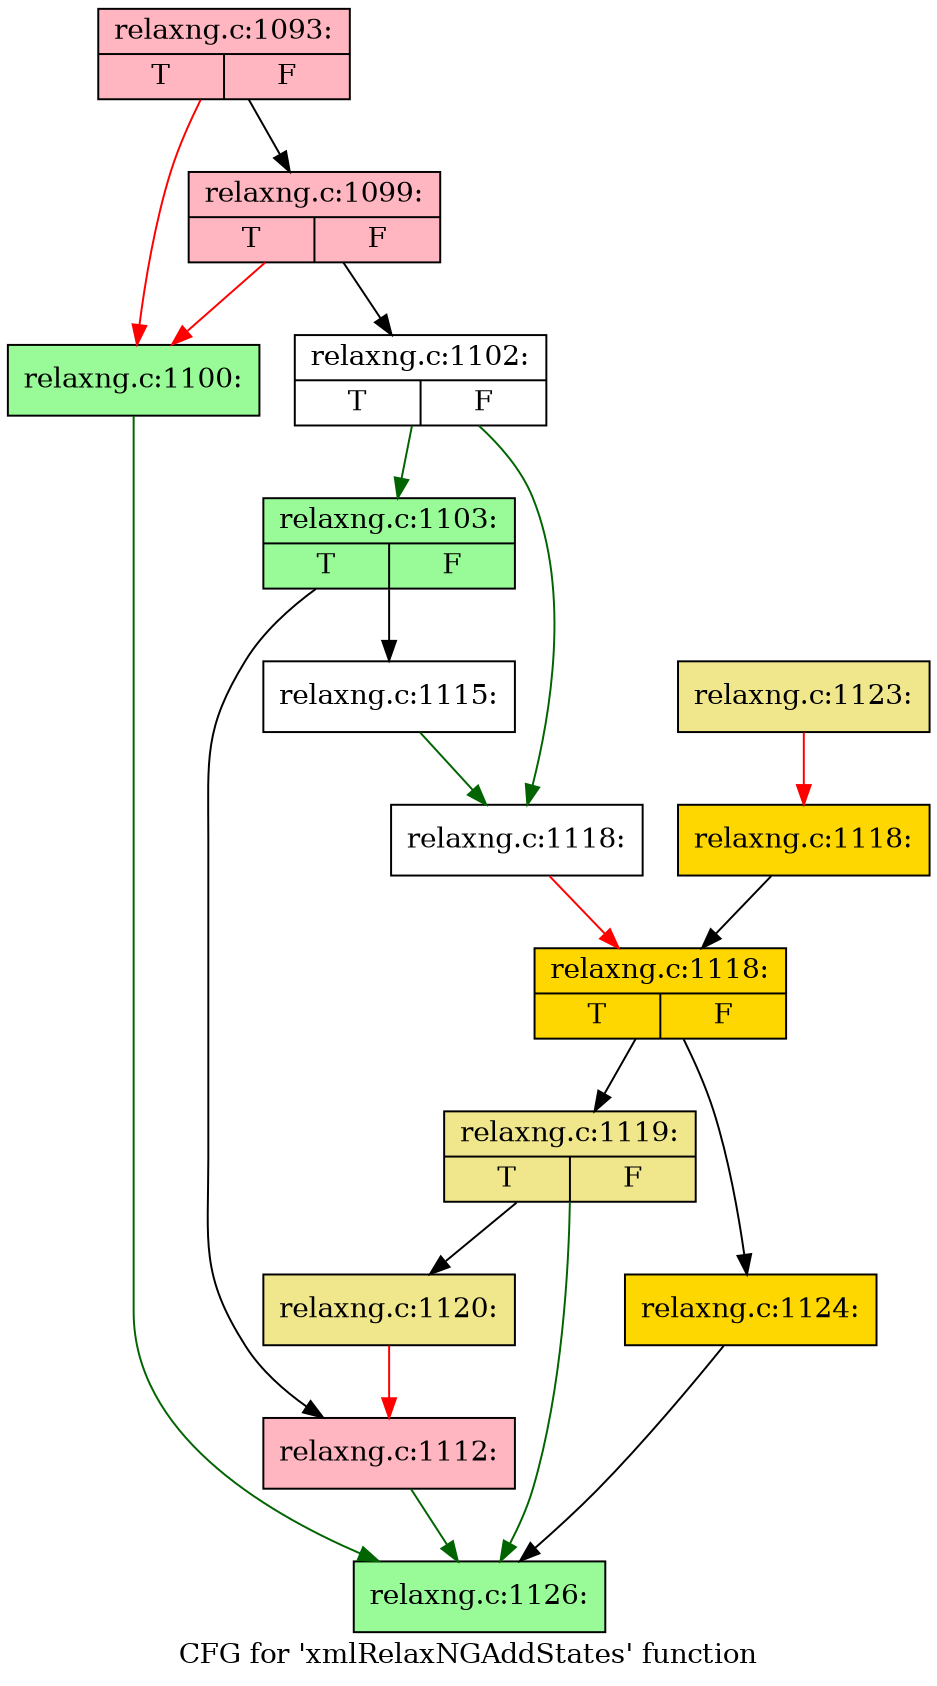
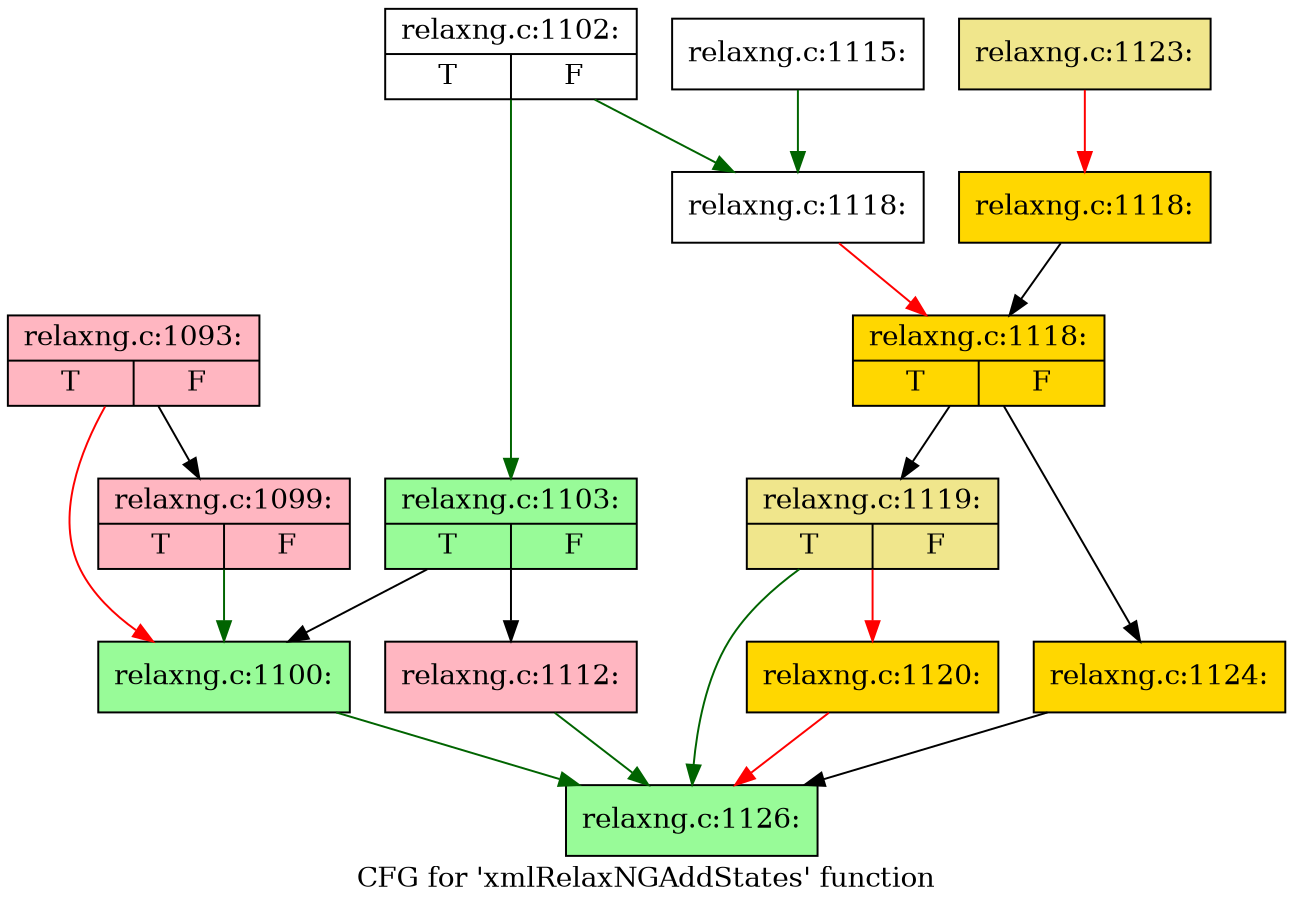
(362, 291) -> none
(226, 297) -> (224, 595)
(389, 615) -> (366, 601)
(481, 1232) -> (873, 595)
(389, 1310) -> (873, 677)
(389, 1372) -> (790, 743)
